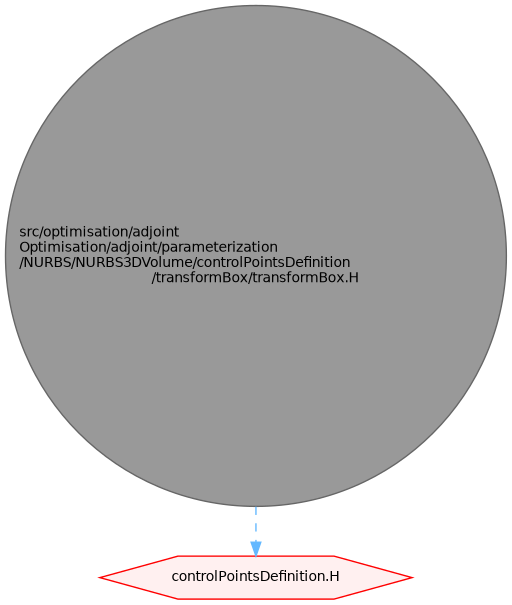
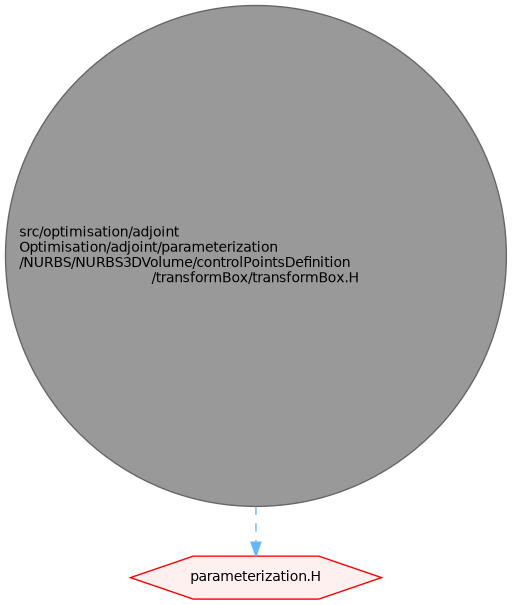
(256, 578) -> (256, 578)
